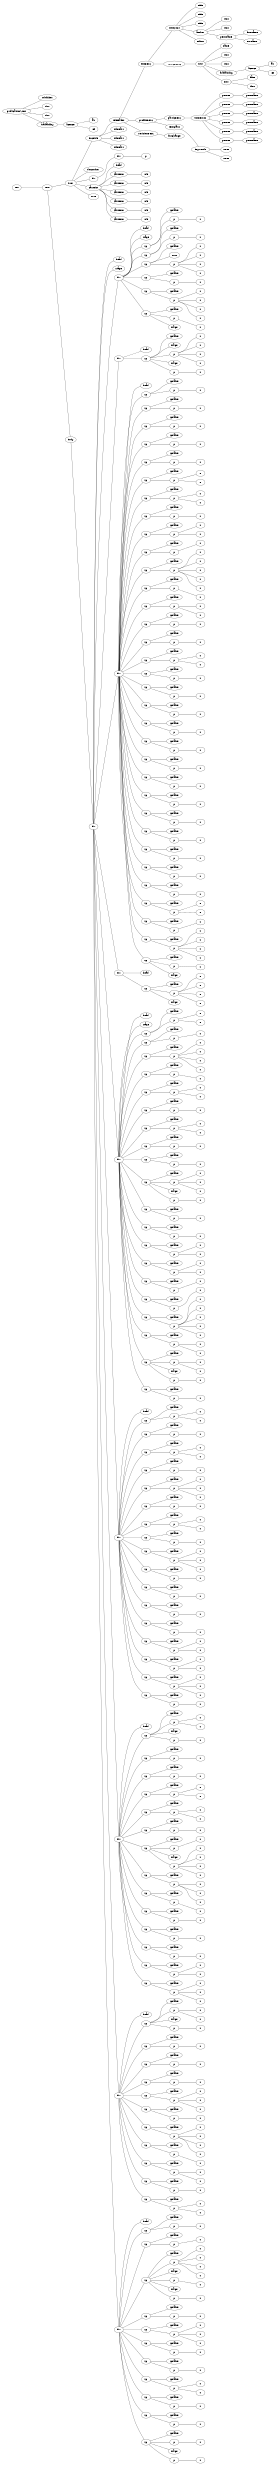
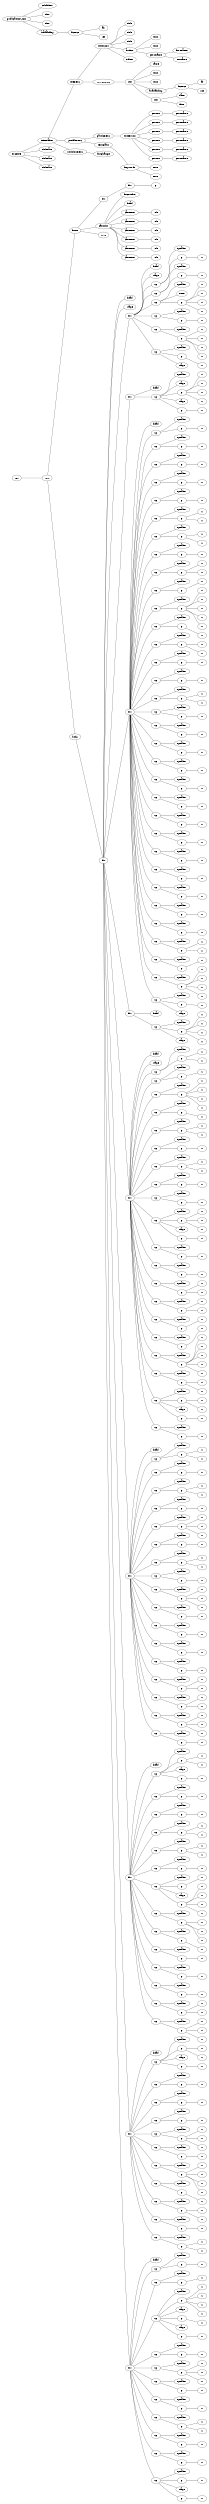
(82, 161) -> none
(81, 176) -> (112, 209)
